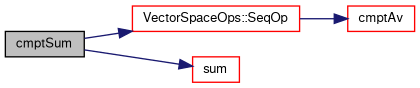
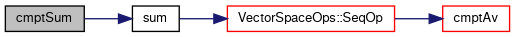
(102, 36) -> (197, 19)
(216, 70) -> (156, 19)
